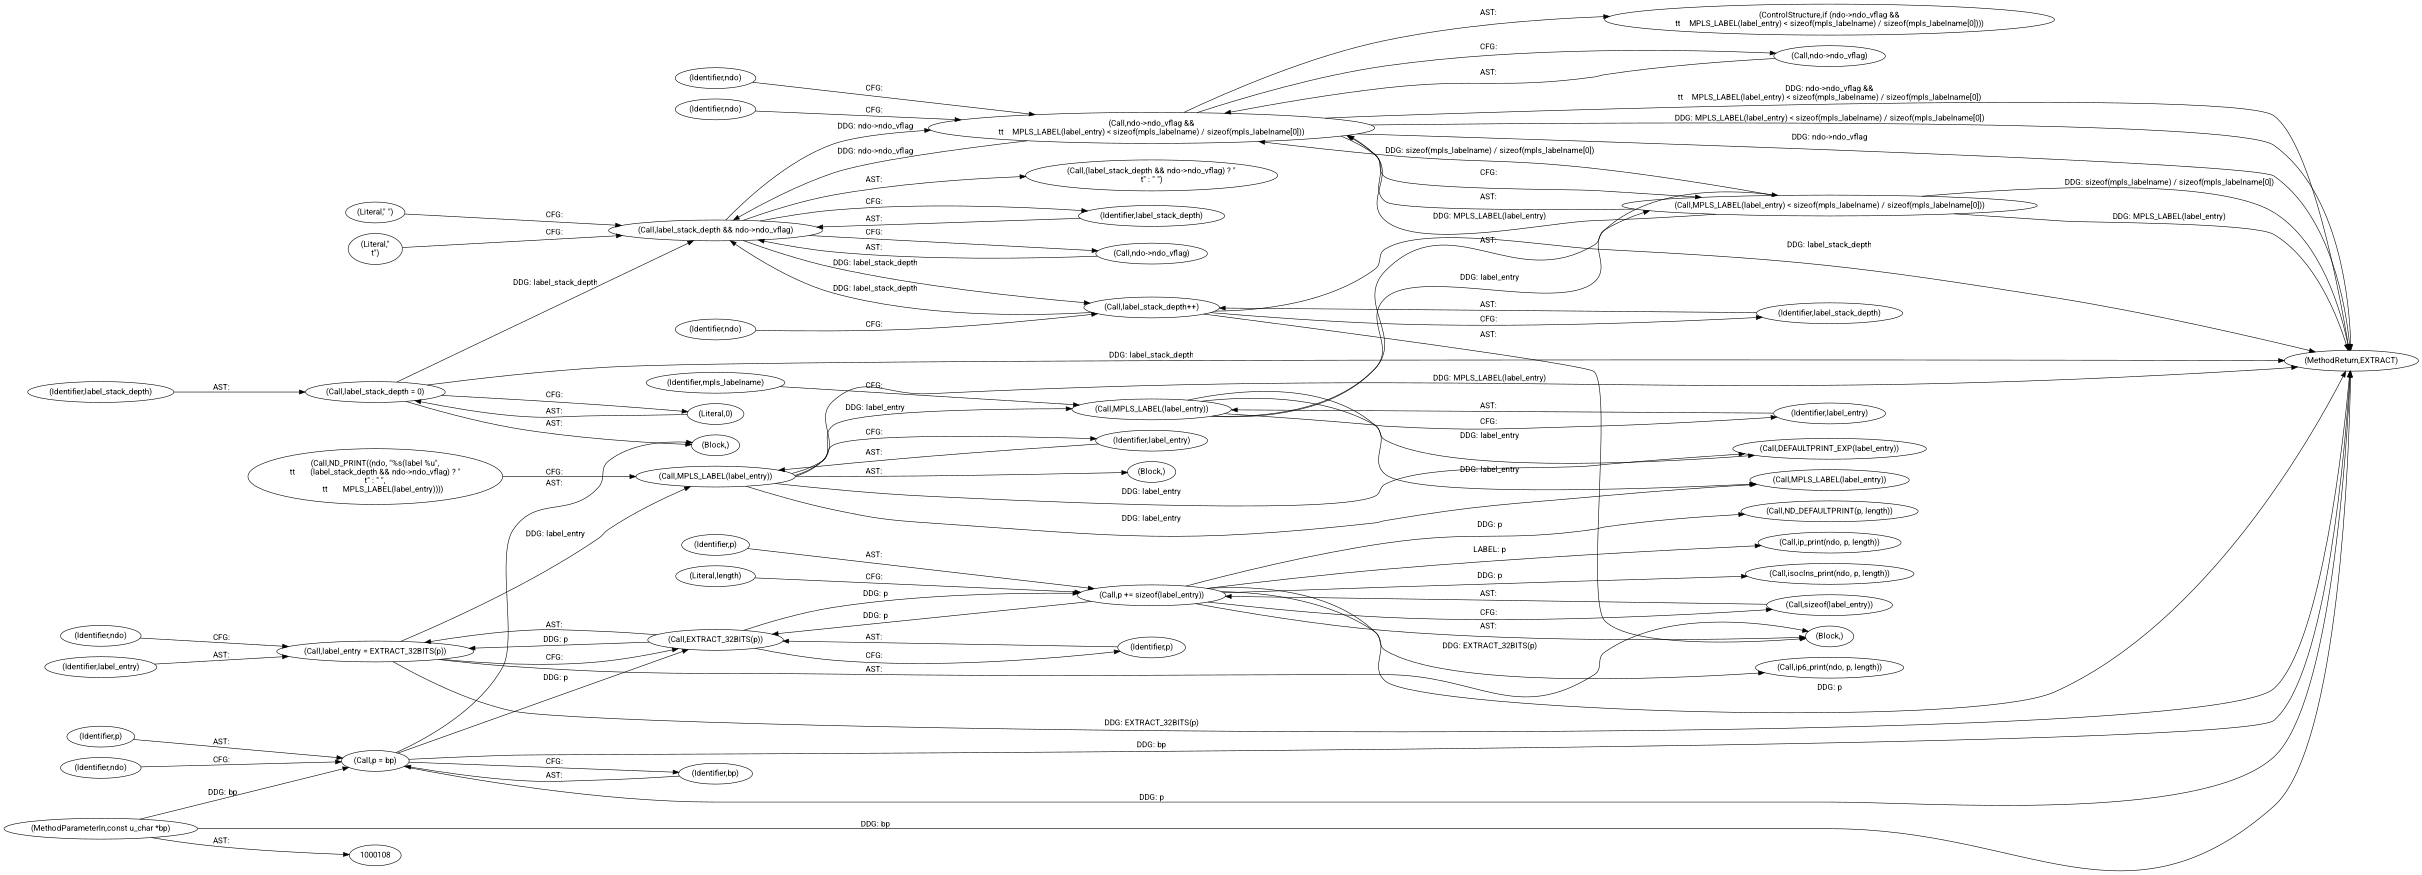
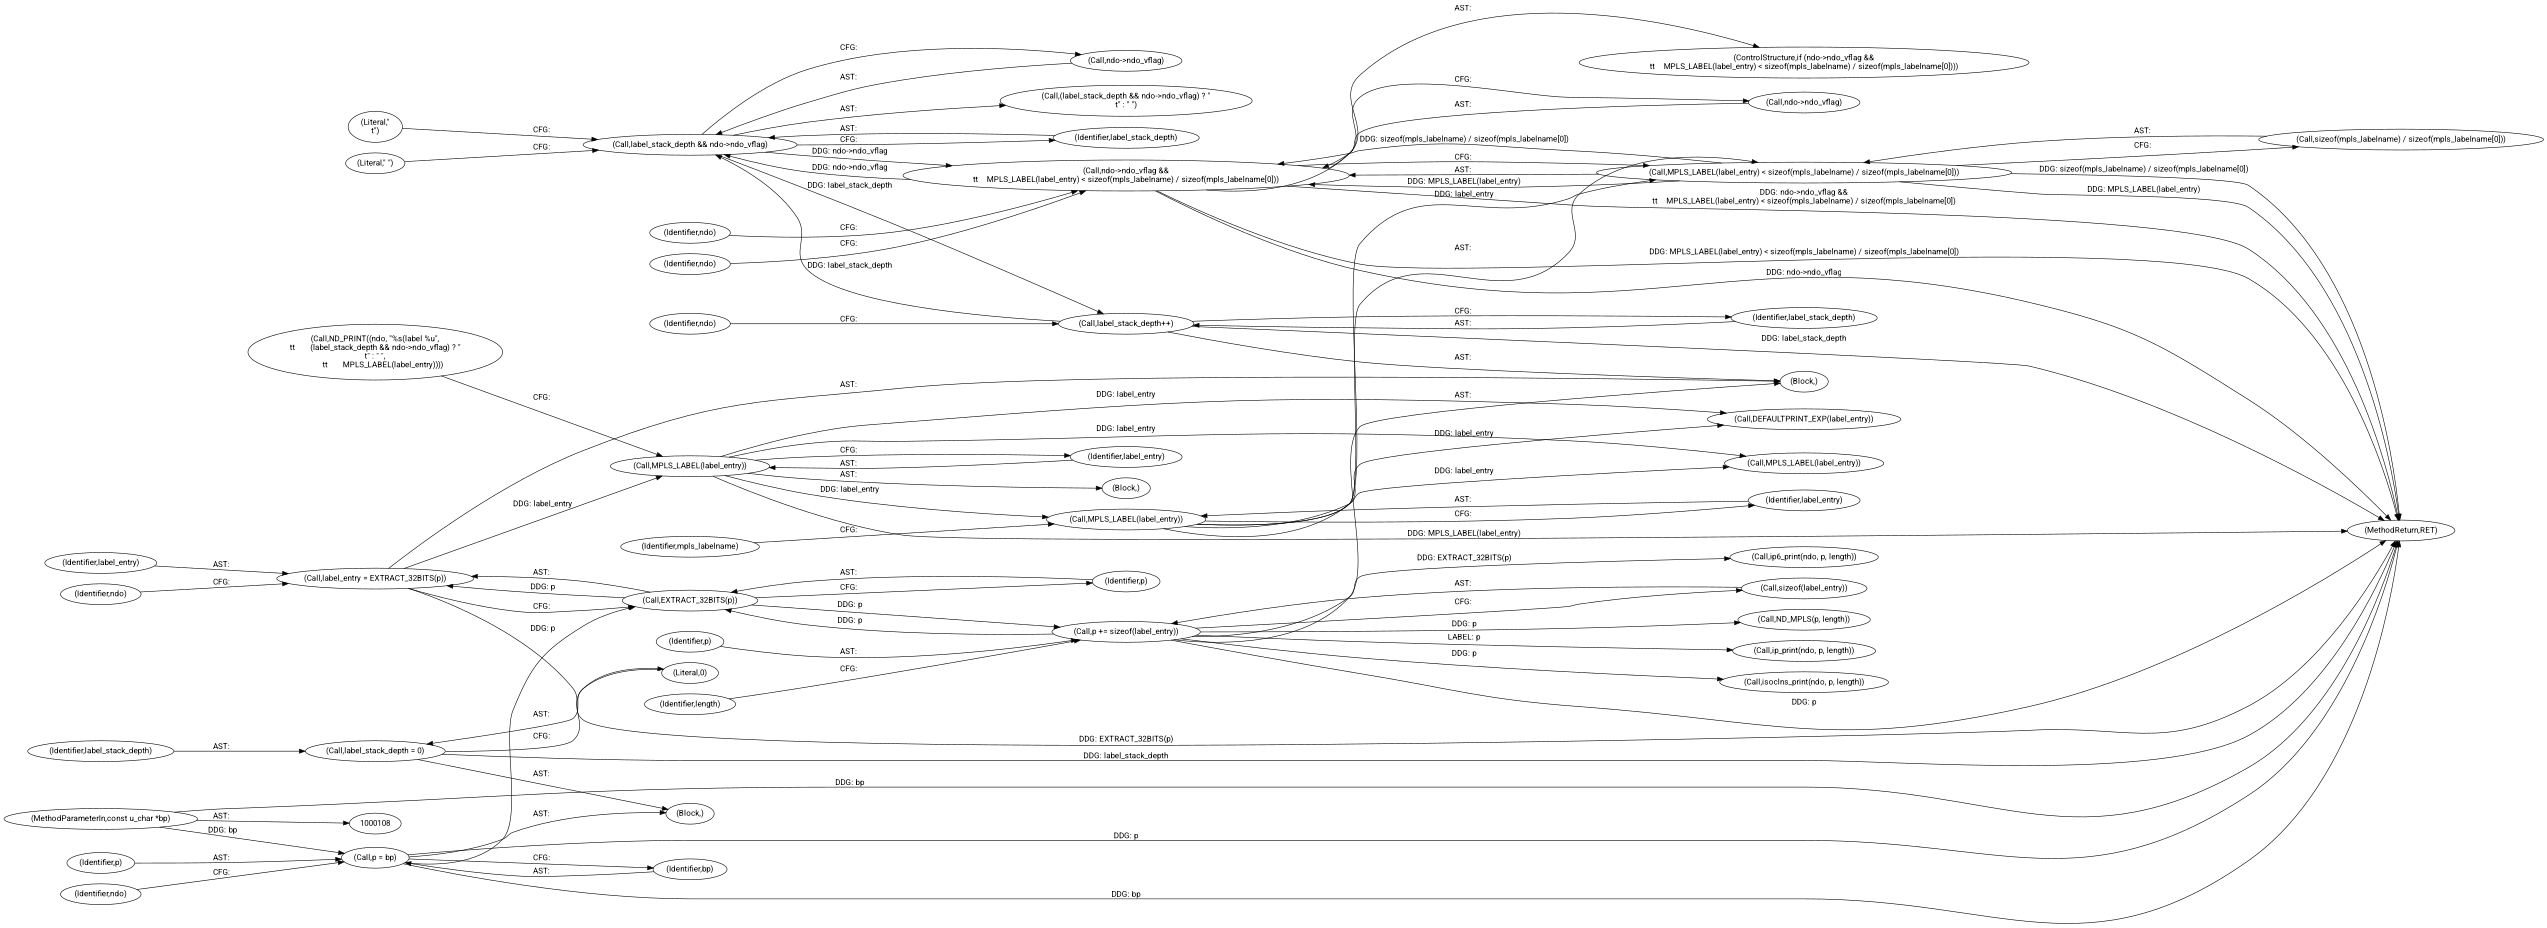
none -> (2401, 140)
(543, 313) -> none
(2351, 361) -> (2401, 531)
(1830, 511) -> (1804, 620)
(716, 576) -> (690, 704)
